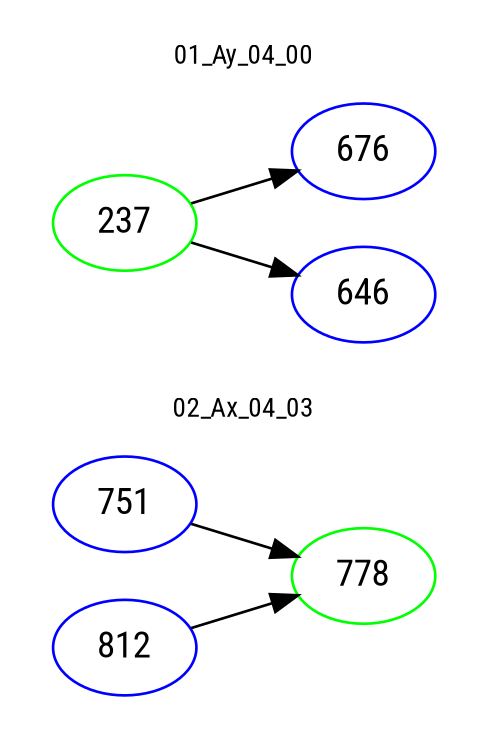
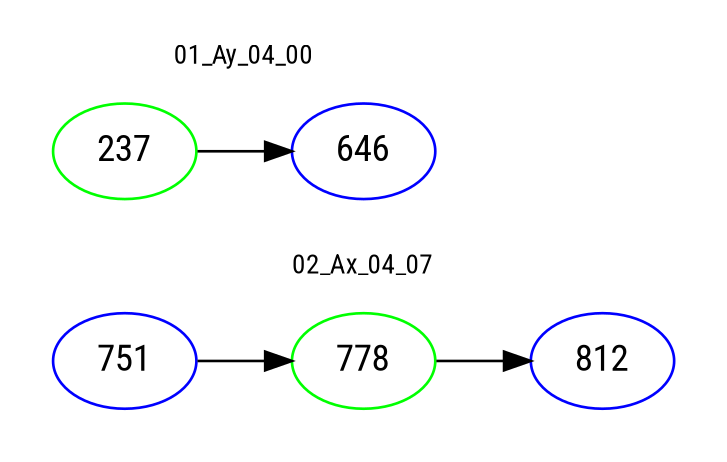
(364, 151) -> none
(244, 410) -> (364, 267)
(232, 616) -> (470, 361)
